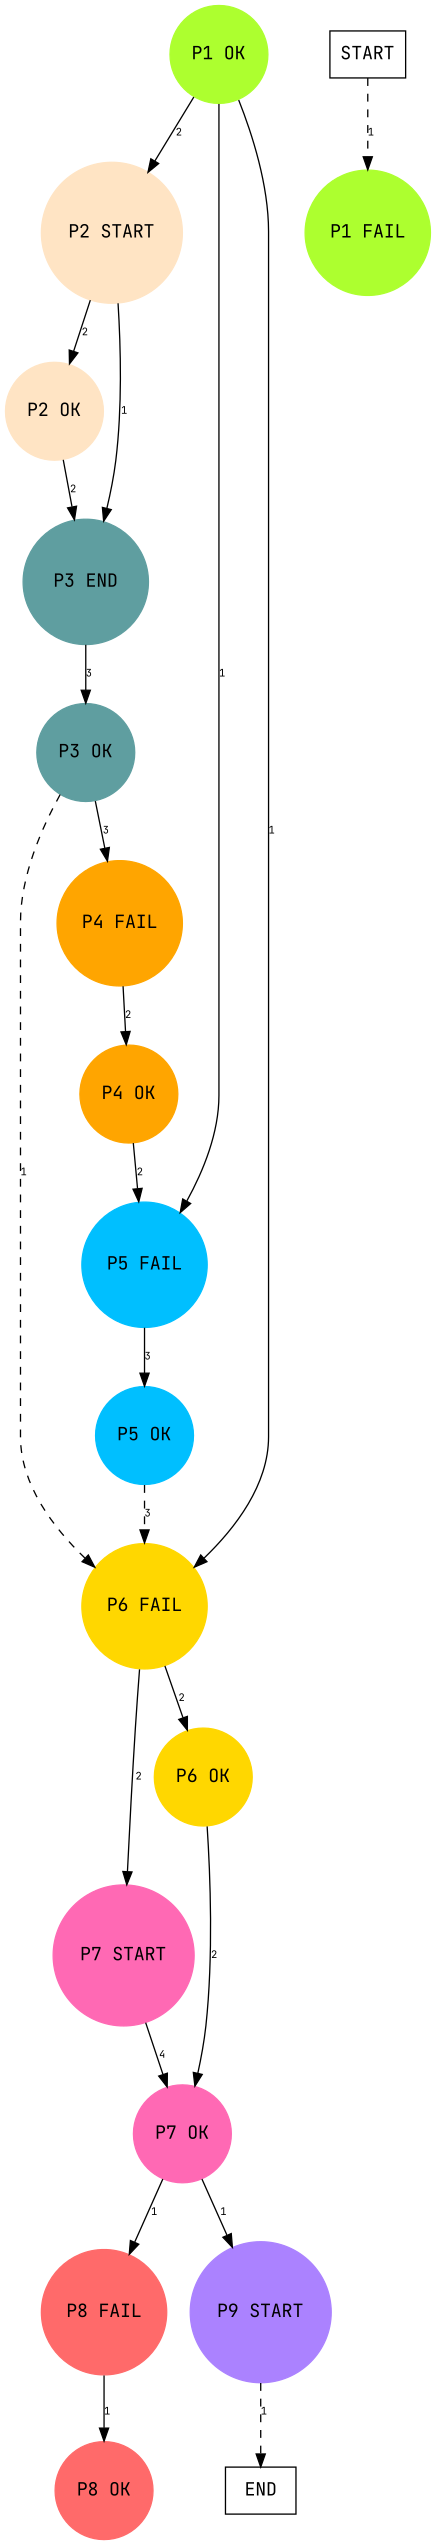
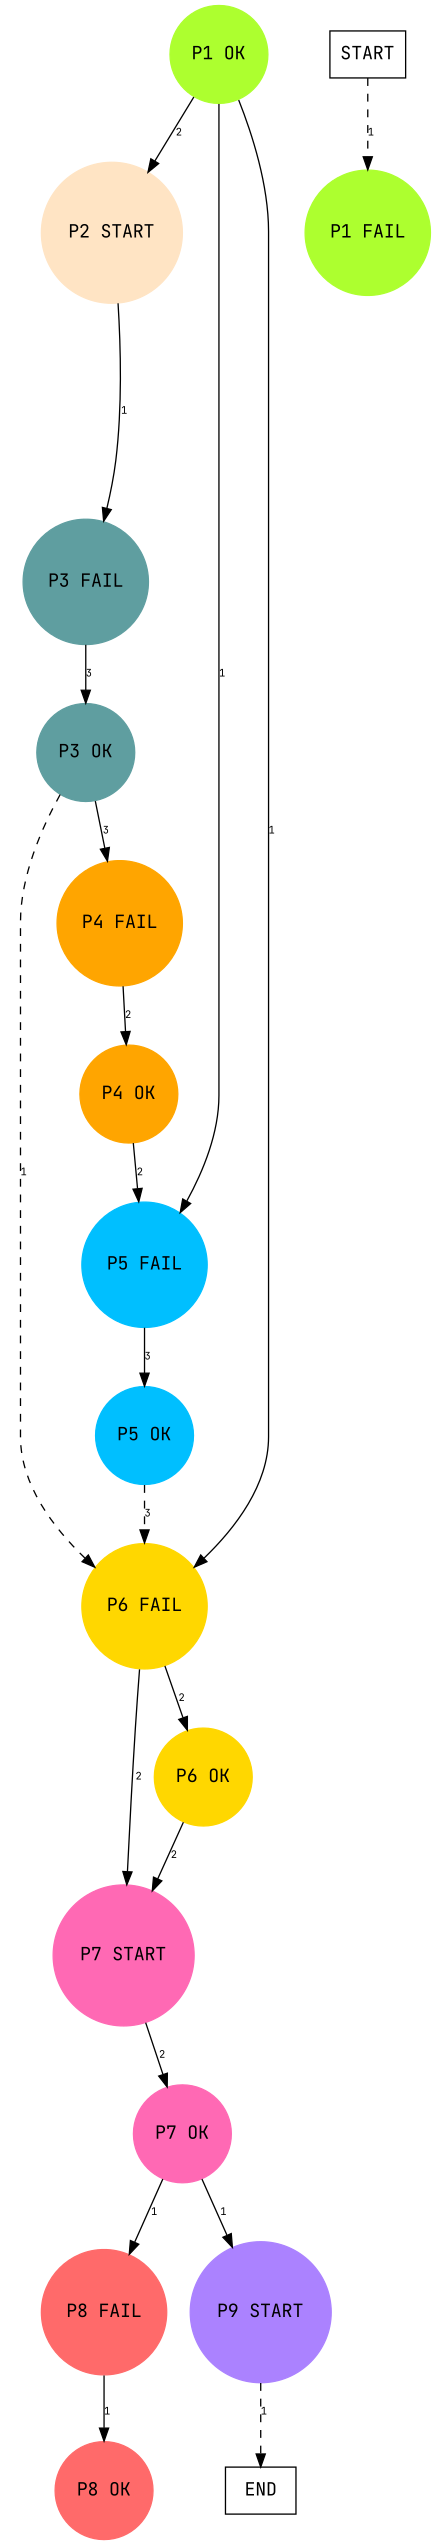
(54, 411) -> none
(86, 582) -> (86, 582)
(210, 1950) -> (171, 1851)
(162, 2055) -> (162, 2055)
